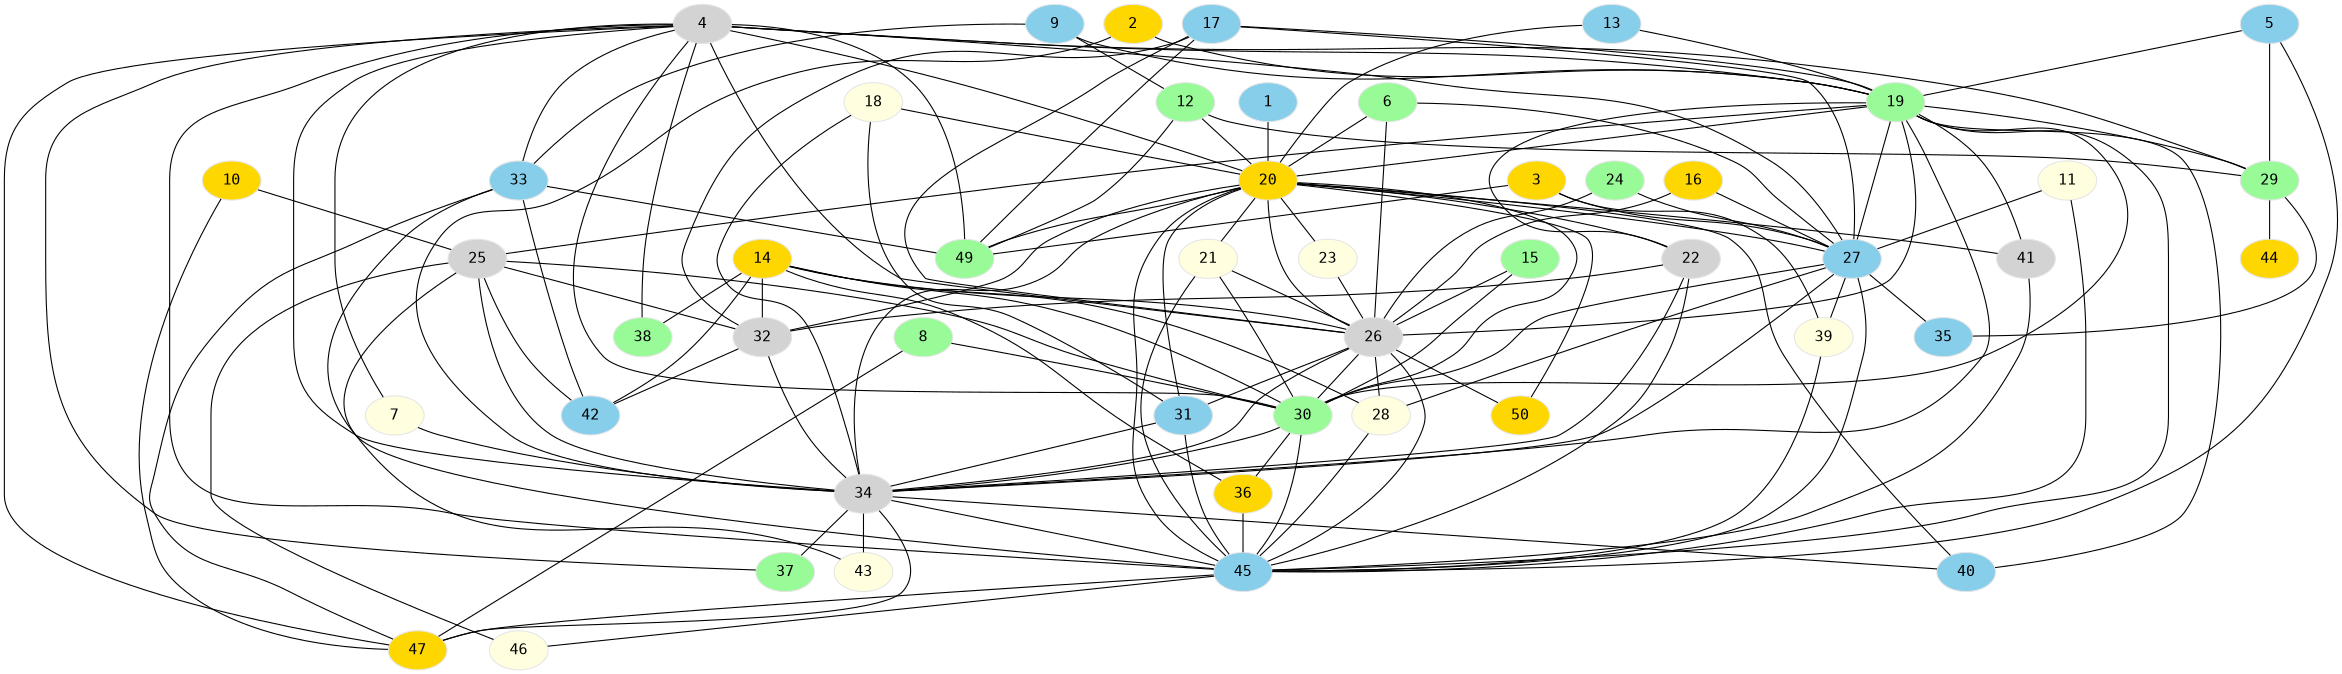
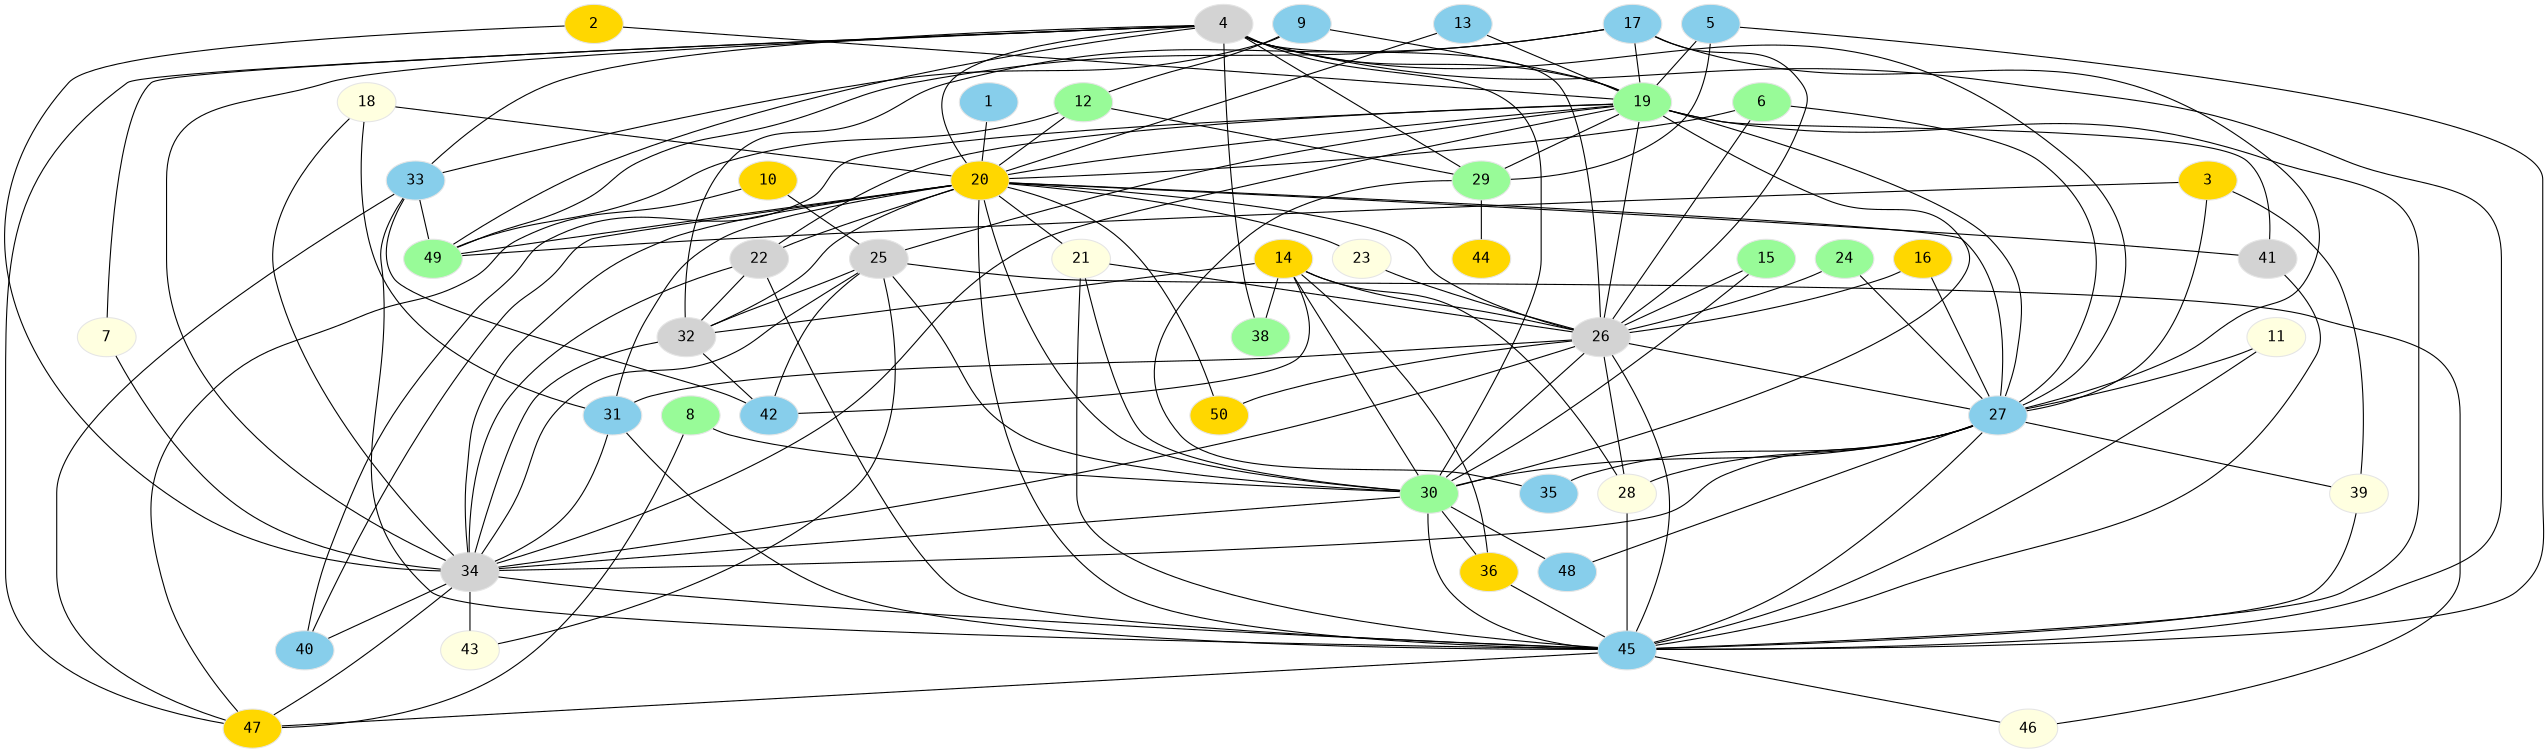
none -> (1782, 373)
(785, 572) -> none
none -> (1567, 572)
